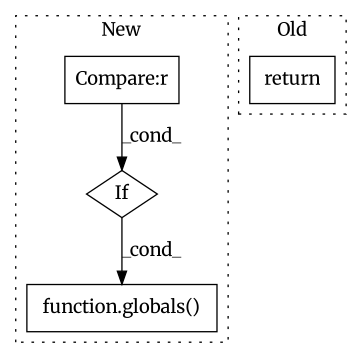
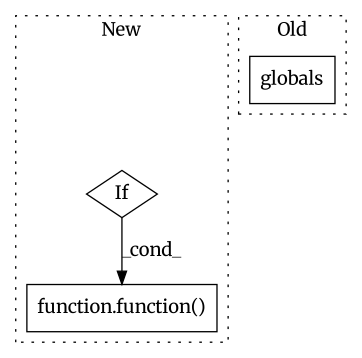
(122, 80) -> none
(292, 80) -> (292, 80)
(122, 308) -> (122, 308)
